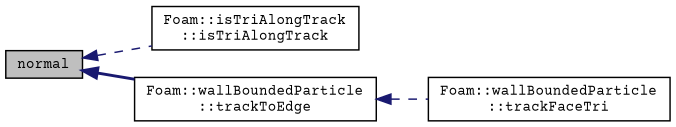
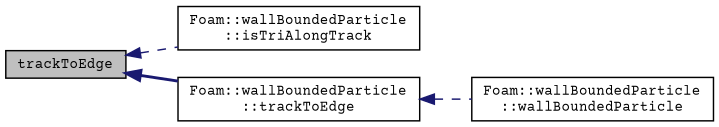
(255, 28) -> (299, 28)
(44, 64) -> (66, 64)
(549, 99) -> (593, 99)
